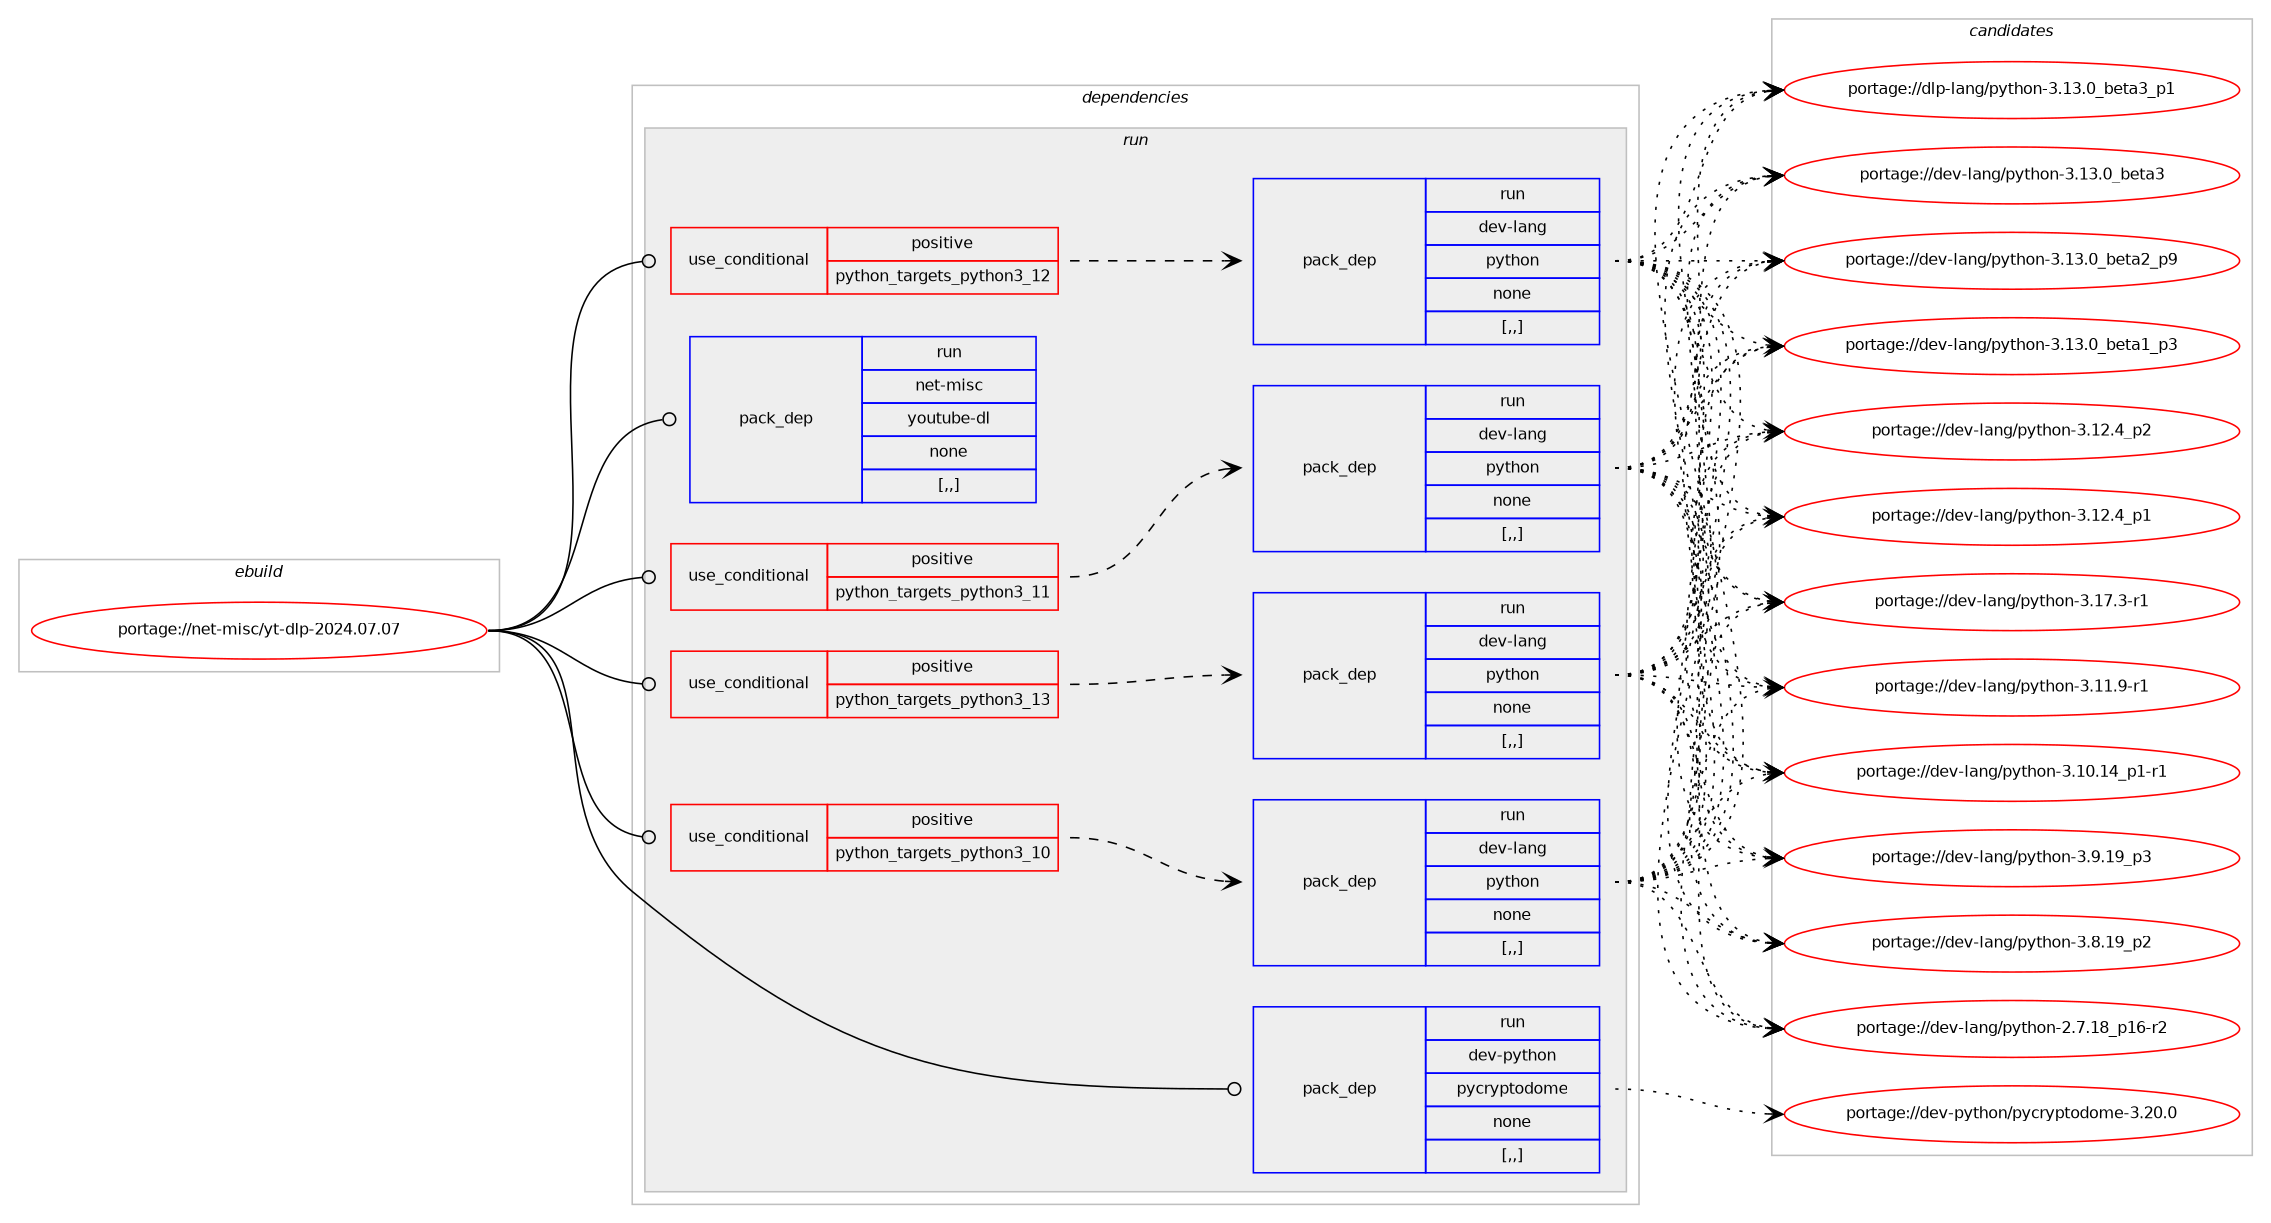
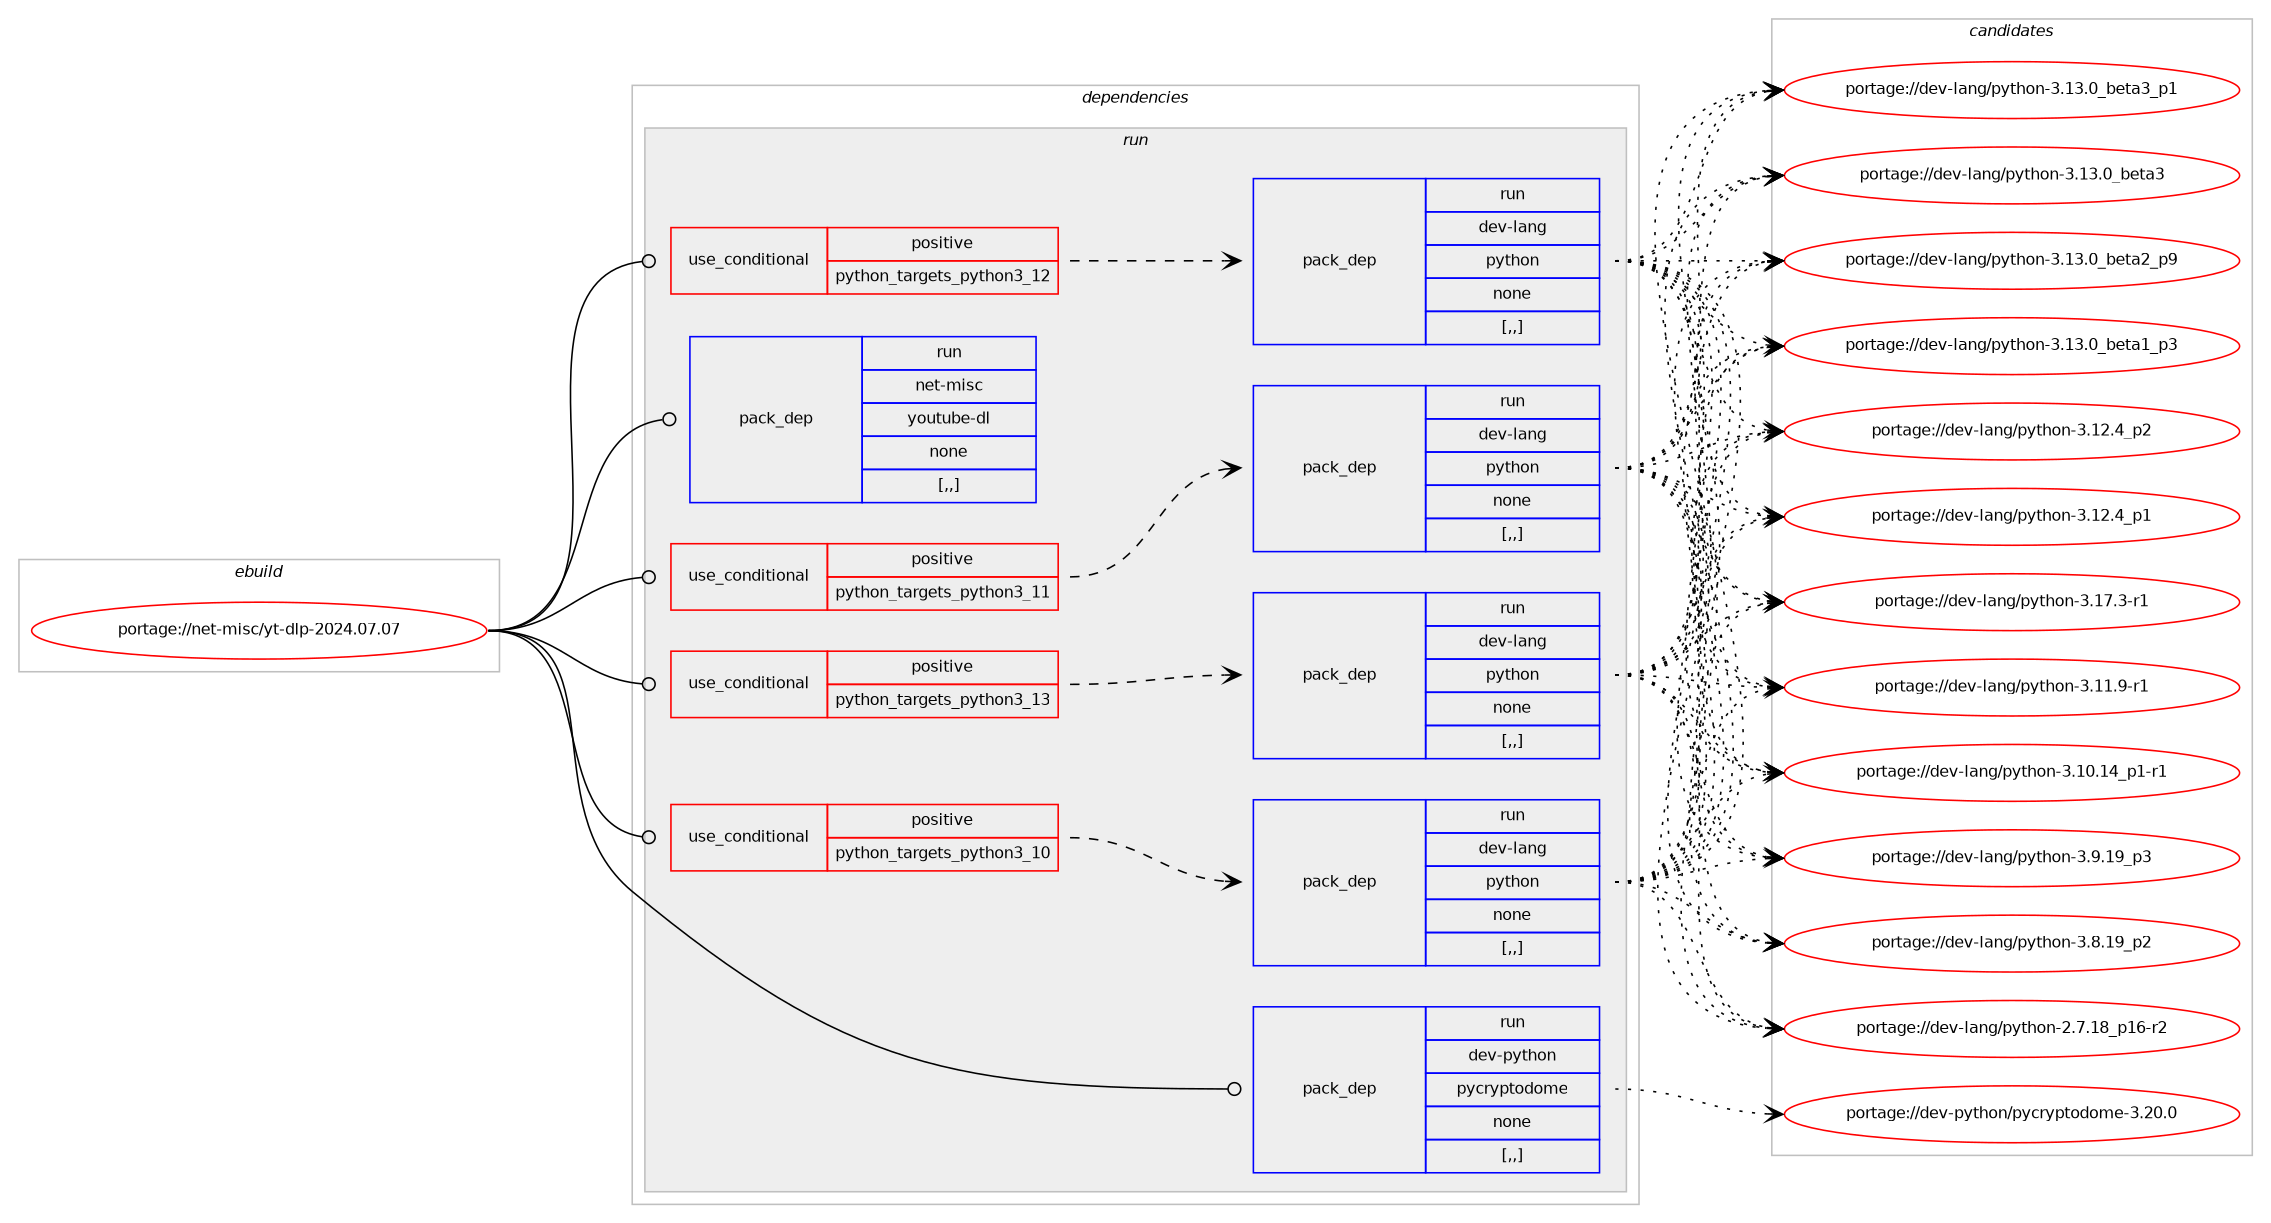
(2012, 90) -> (2012, 90)
